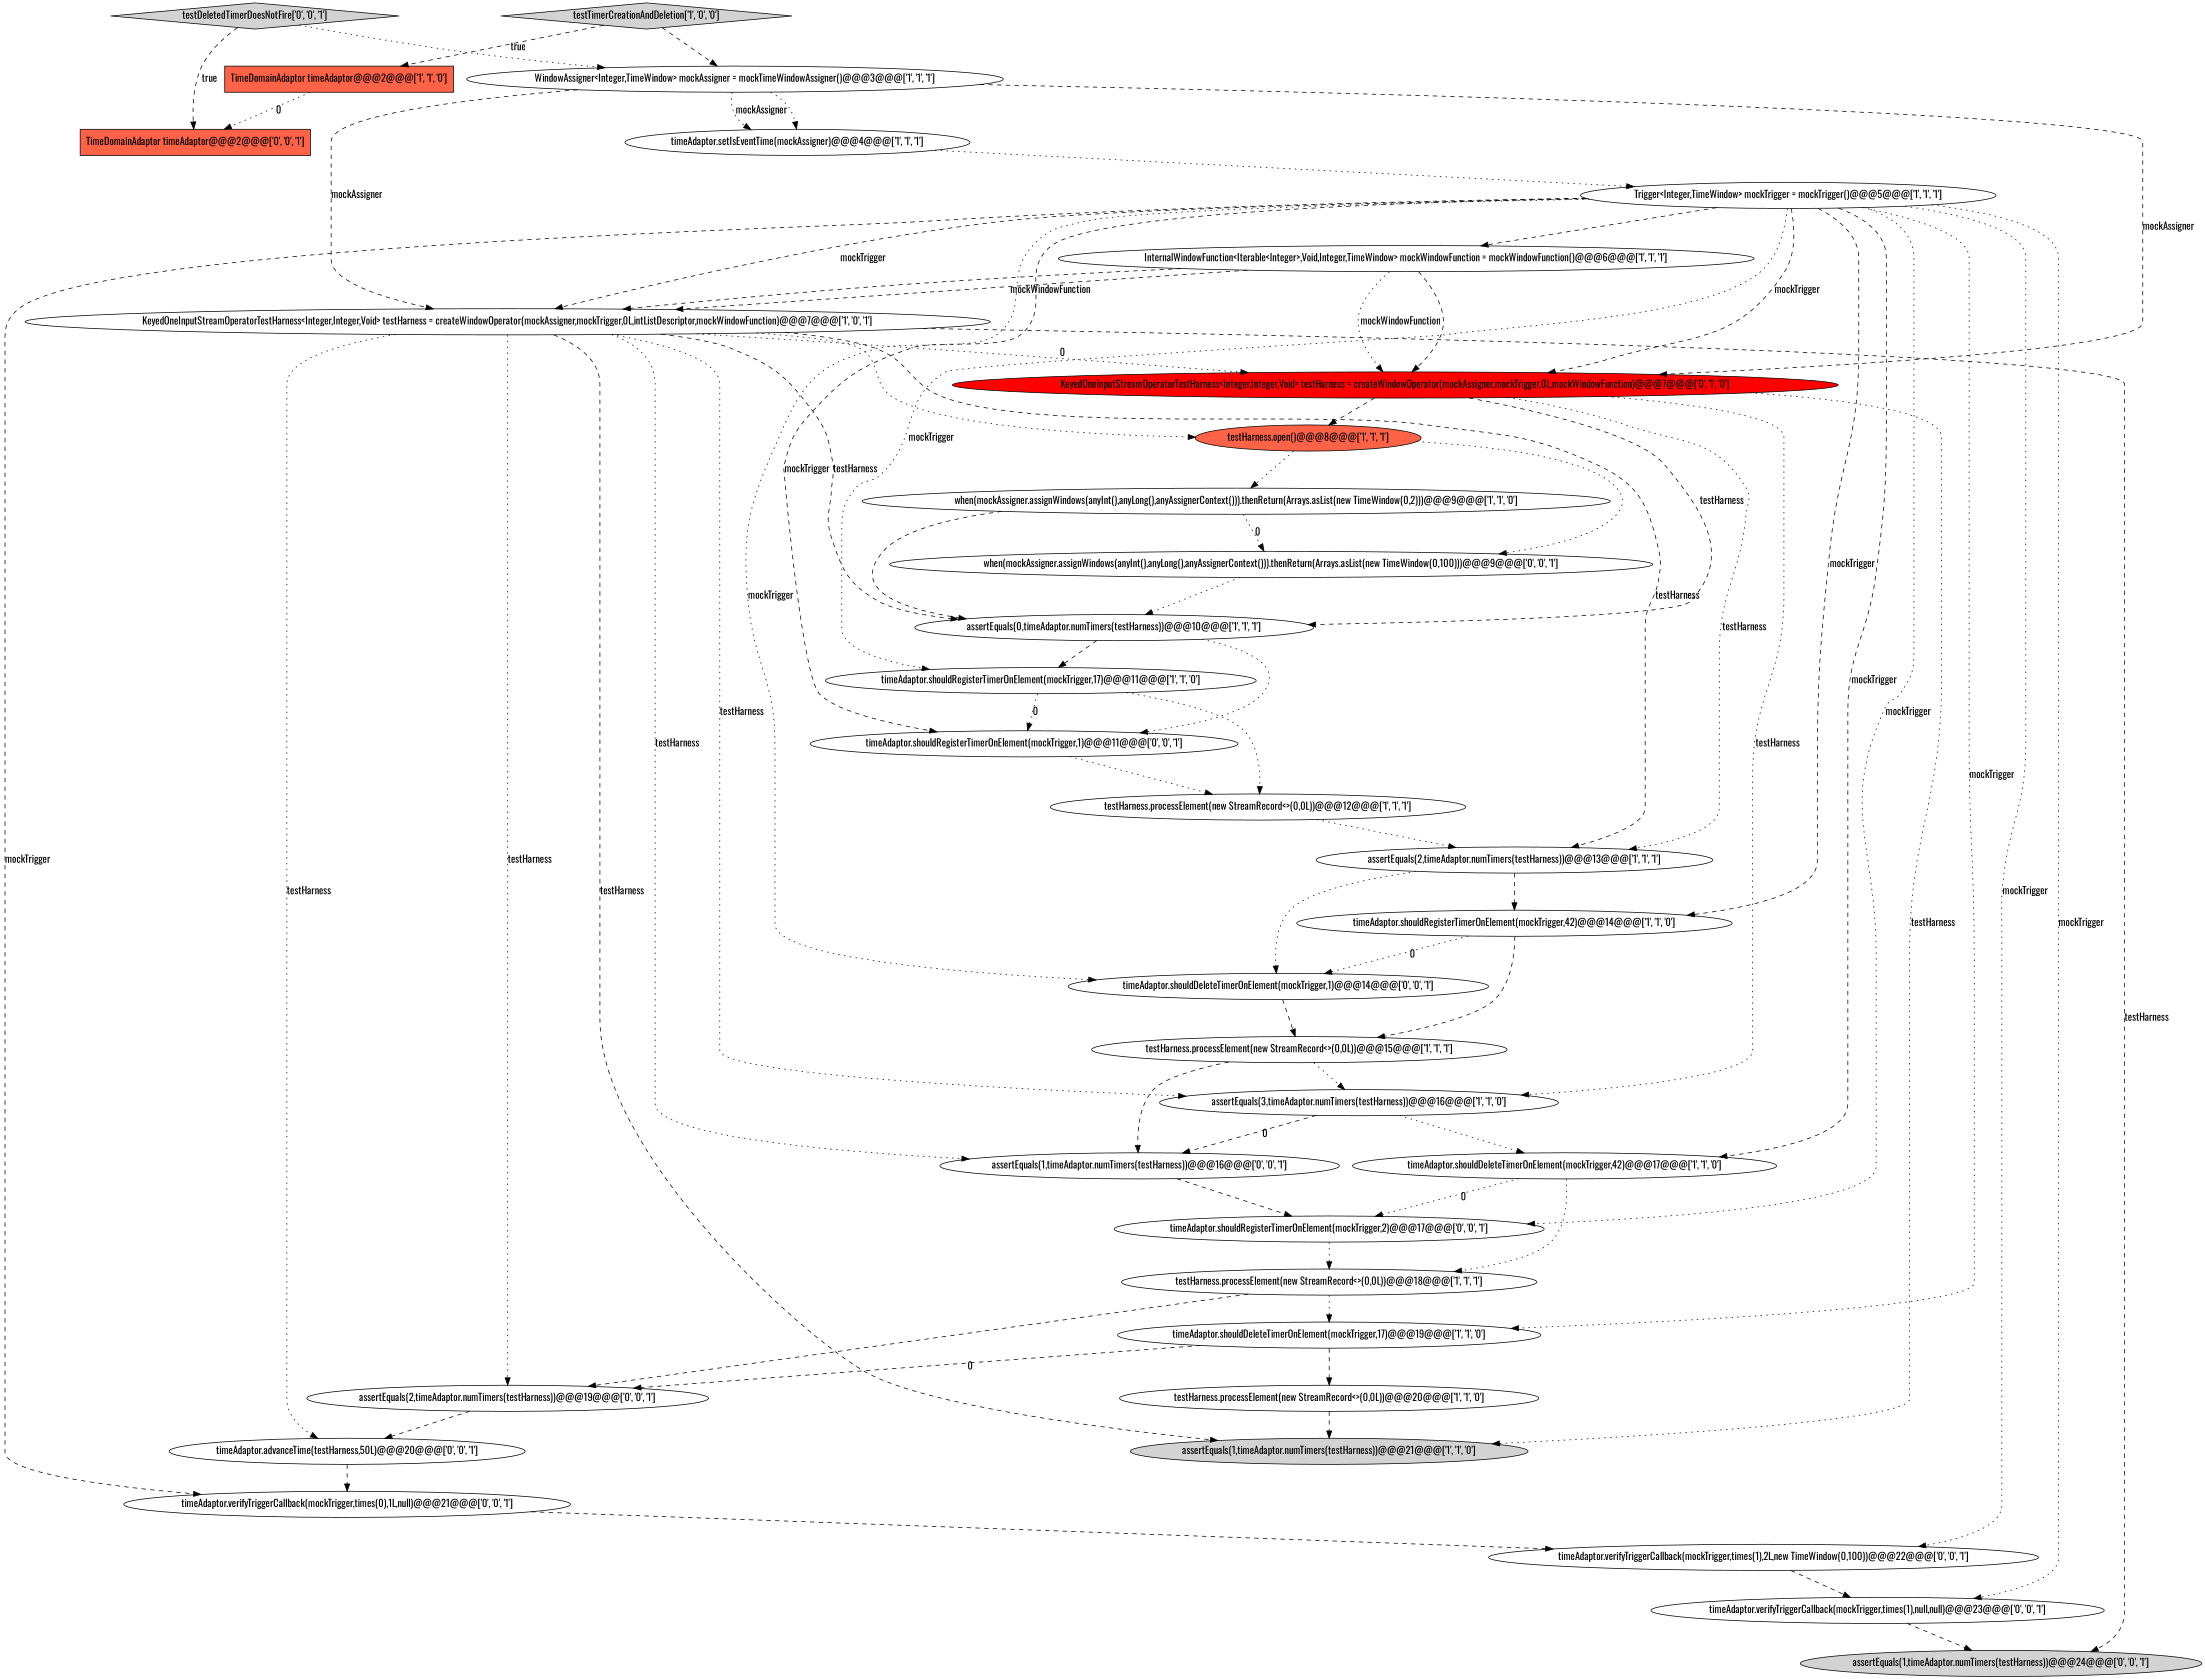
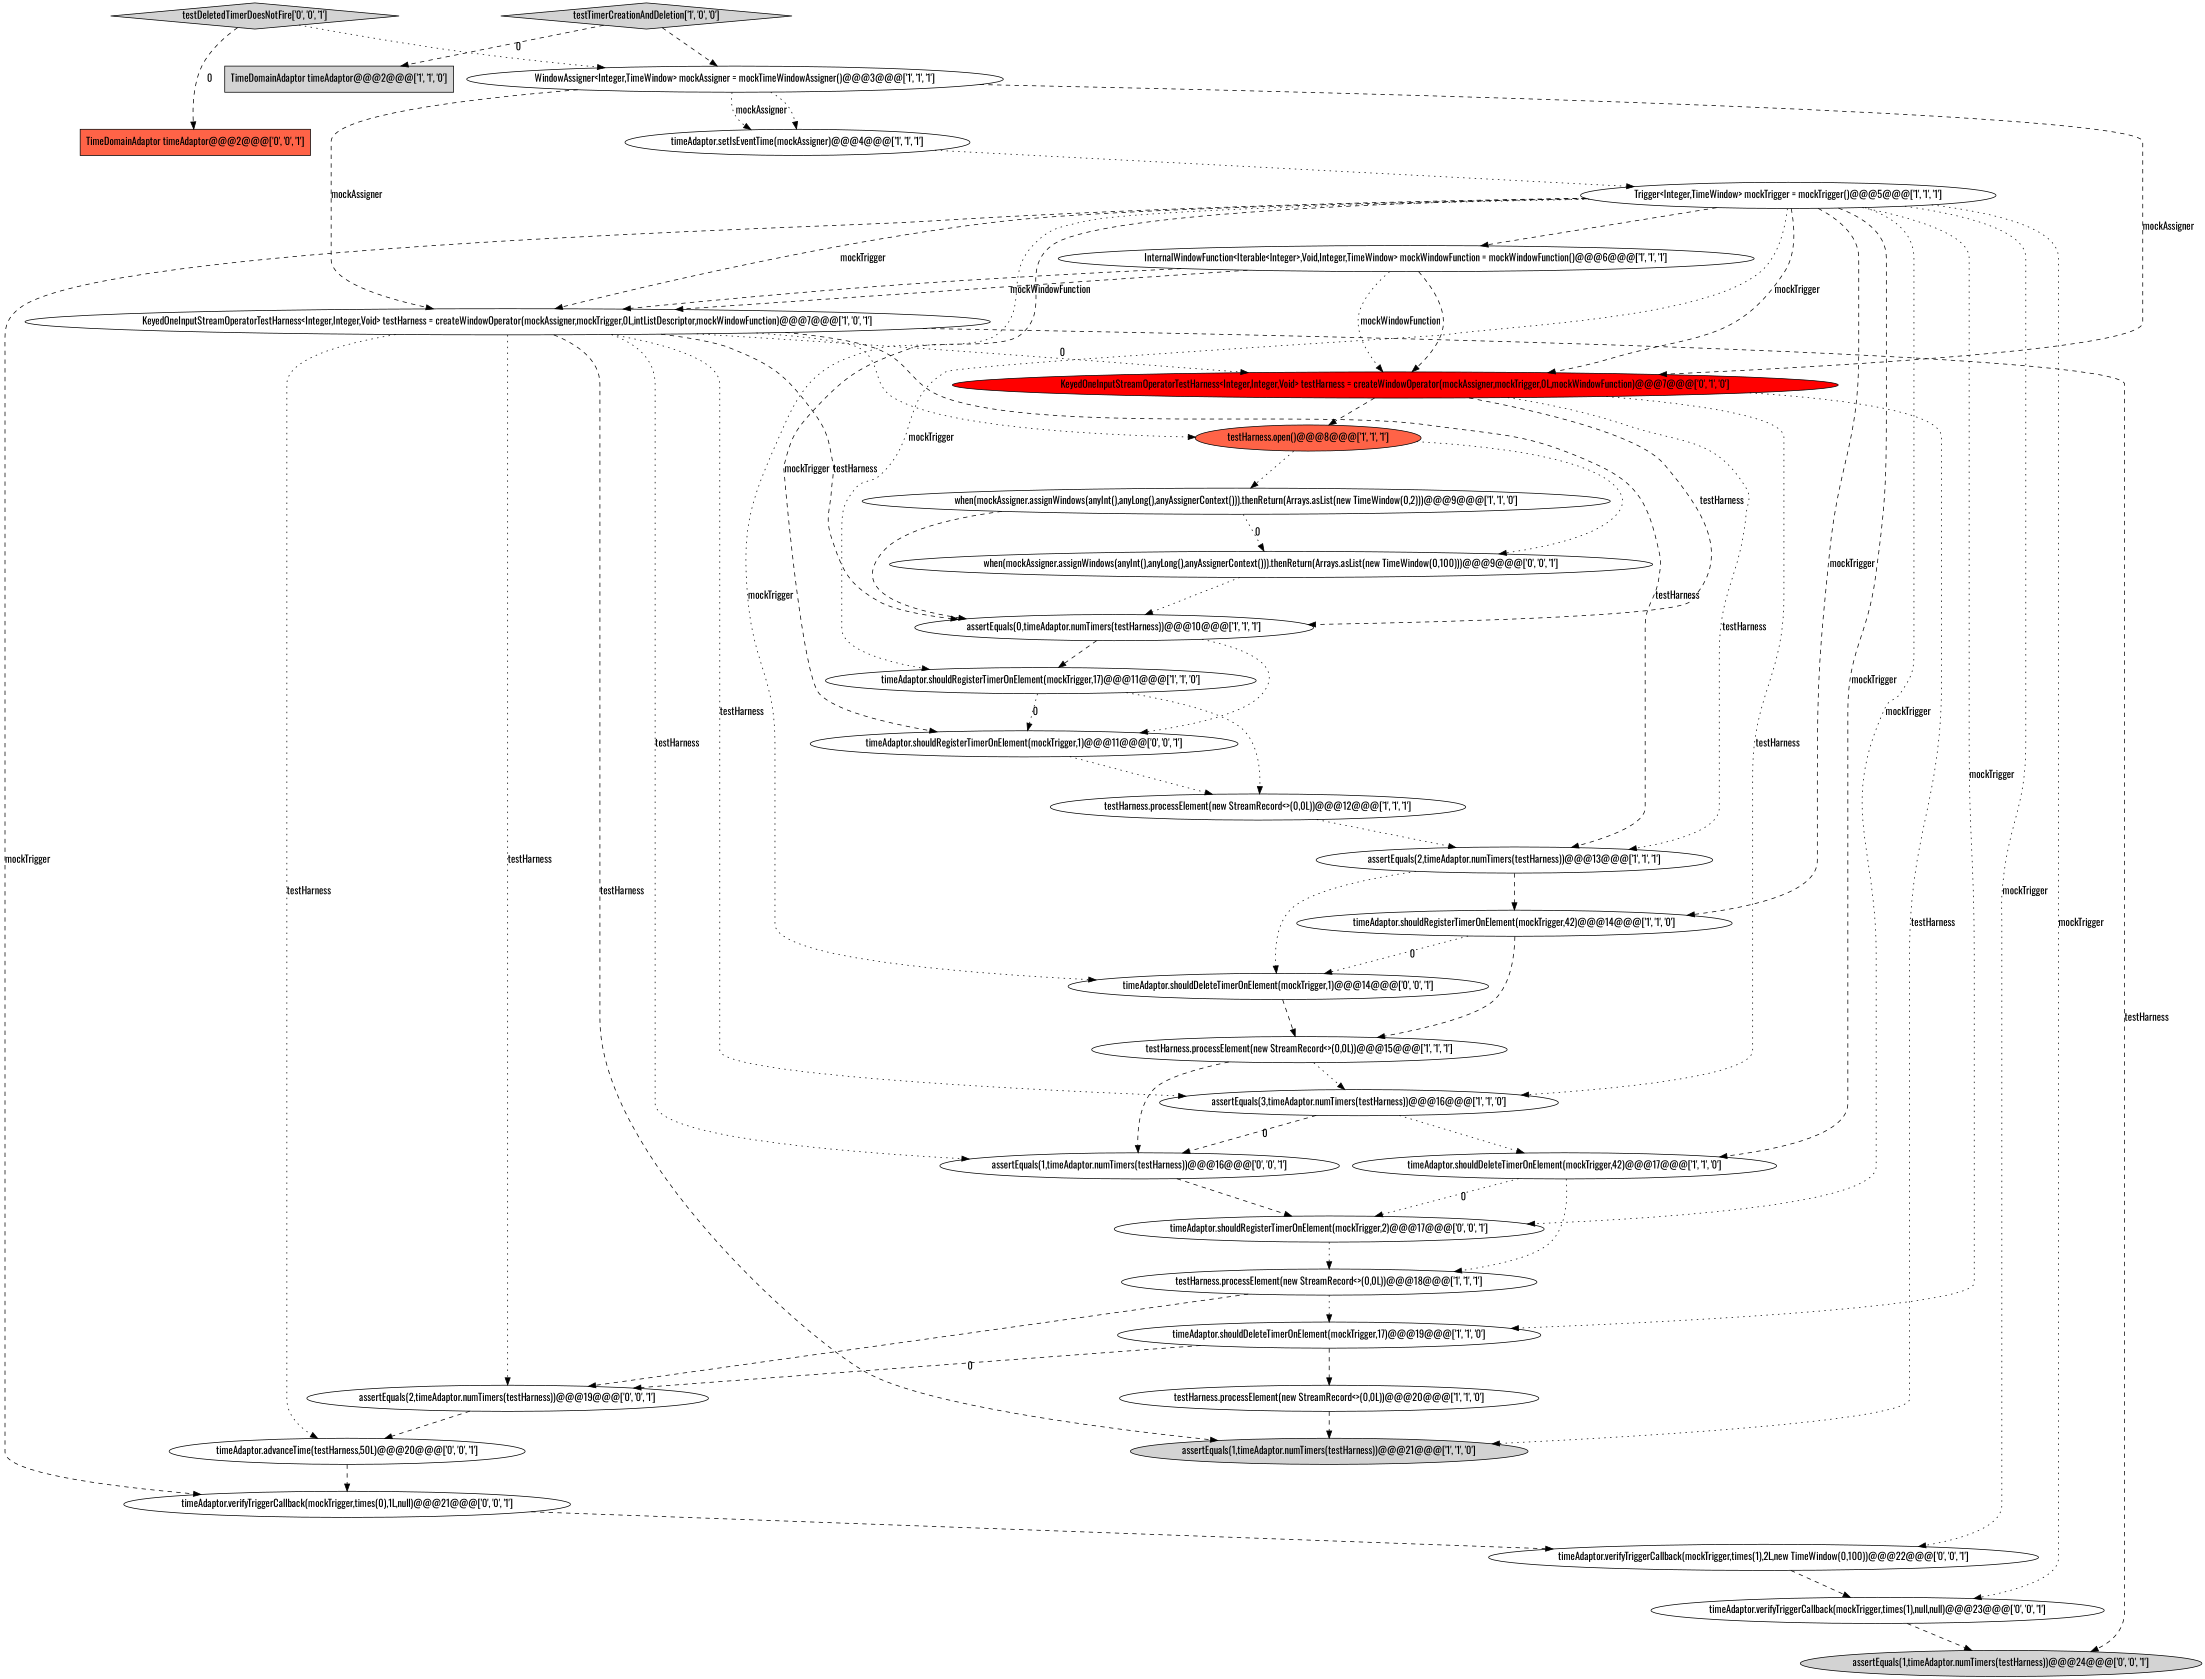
(519, 48) -> (519, 48)
(210, 79) -> (210, 79)
(339, 79) -> (339, 79)
(271, 109) -> none
